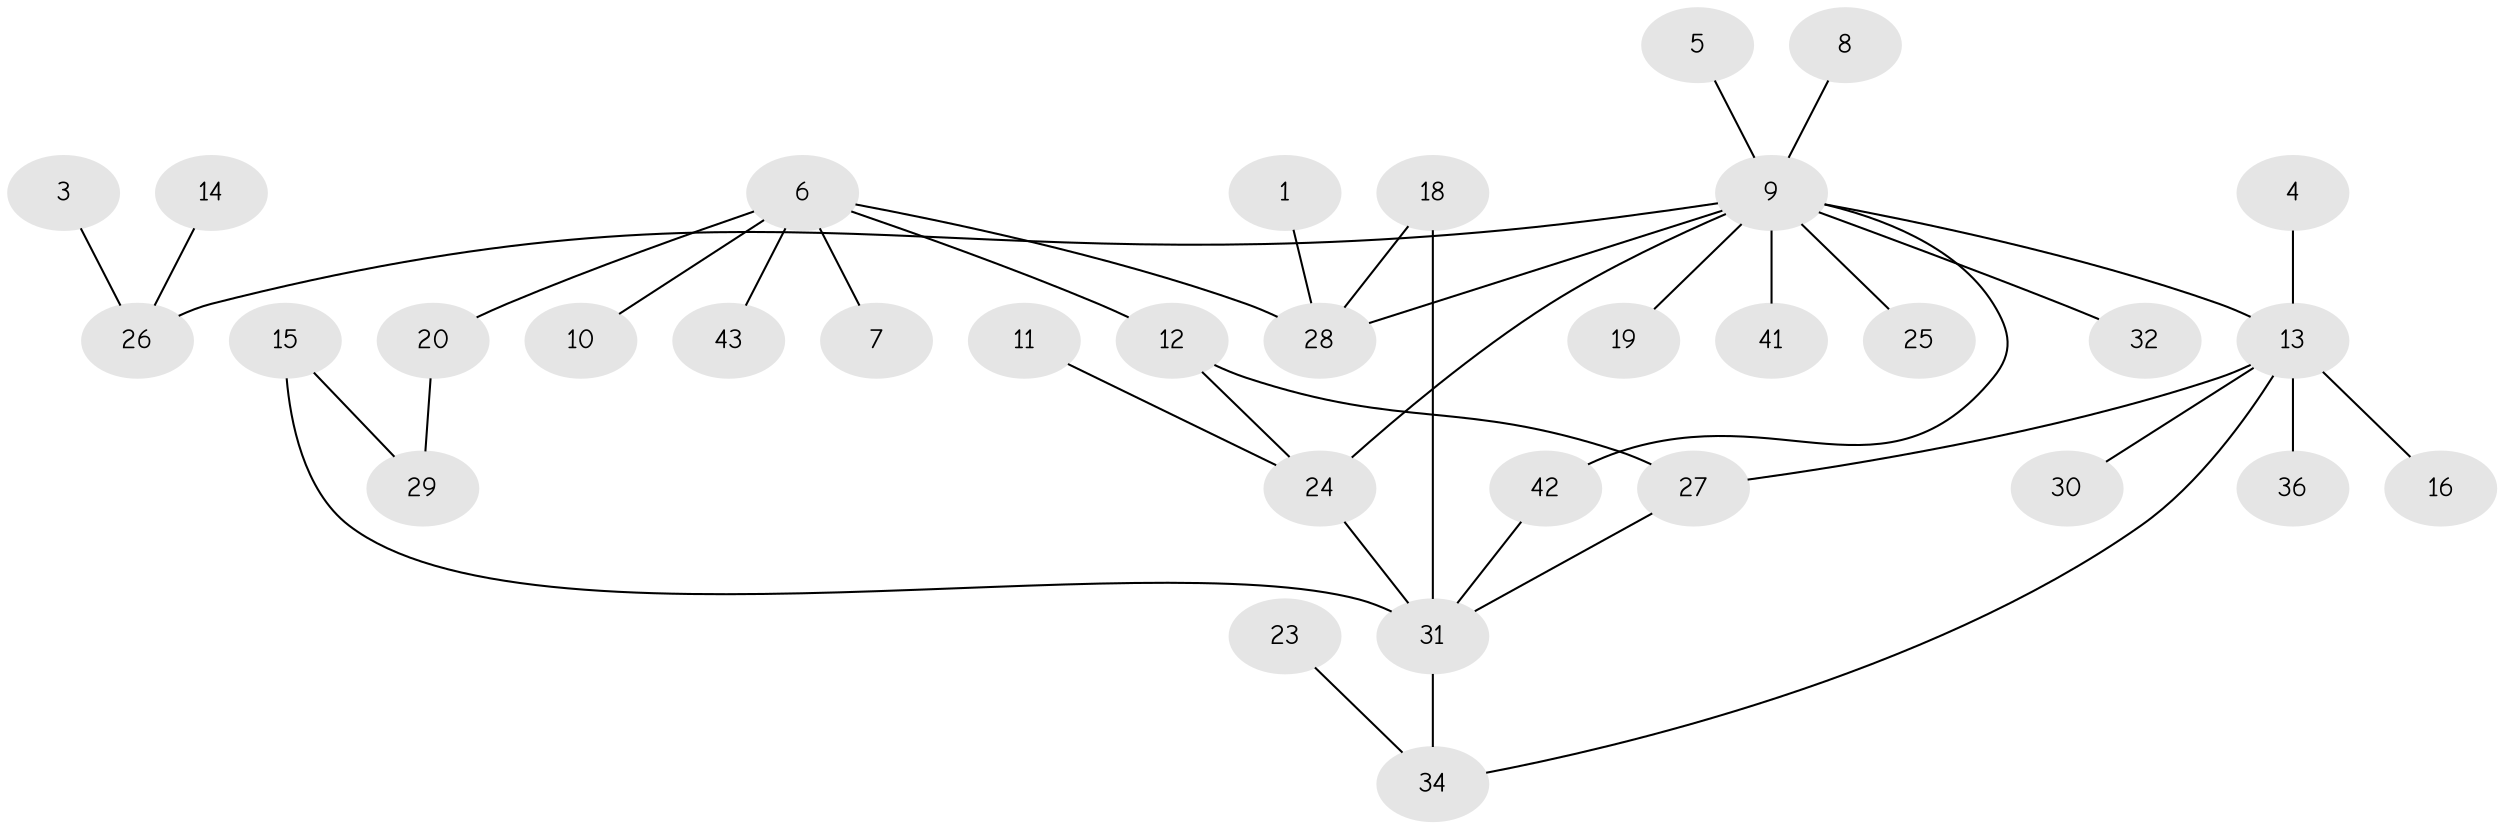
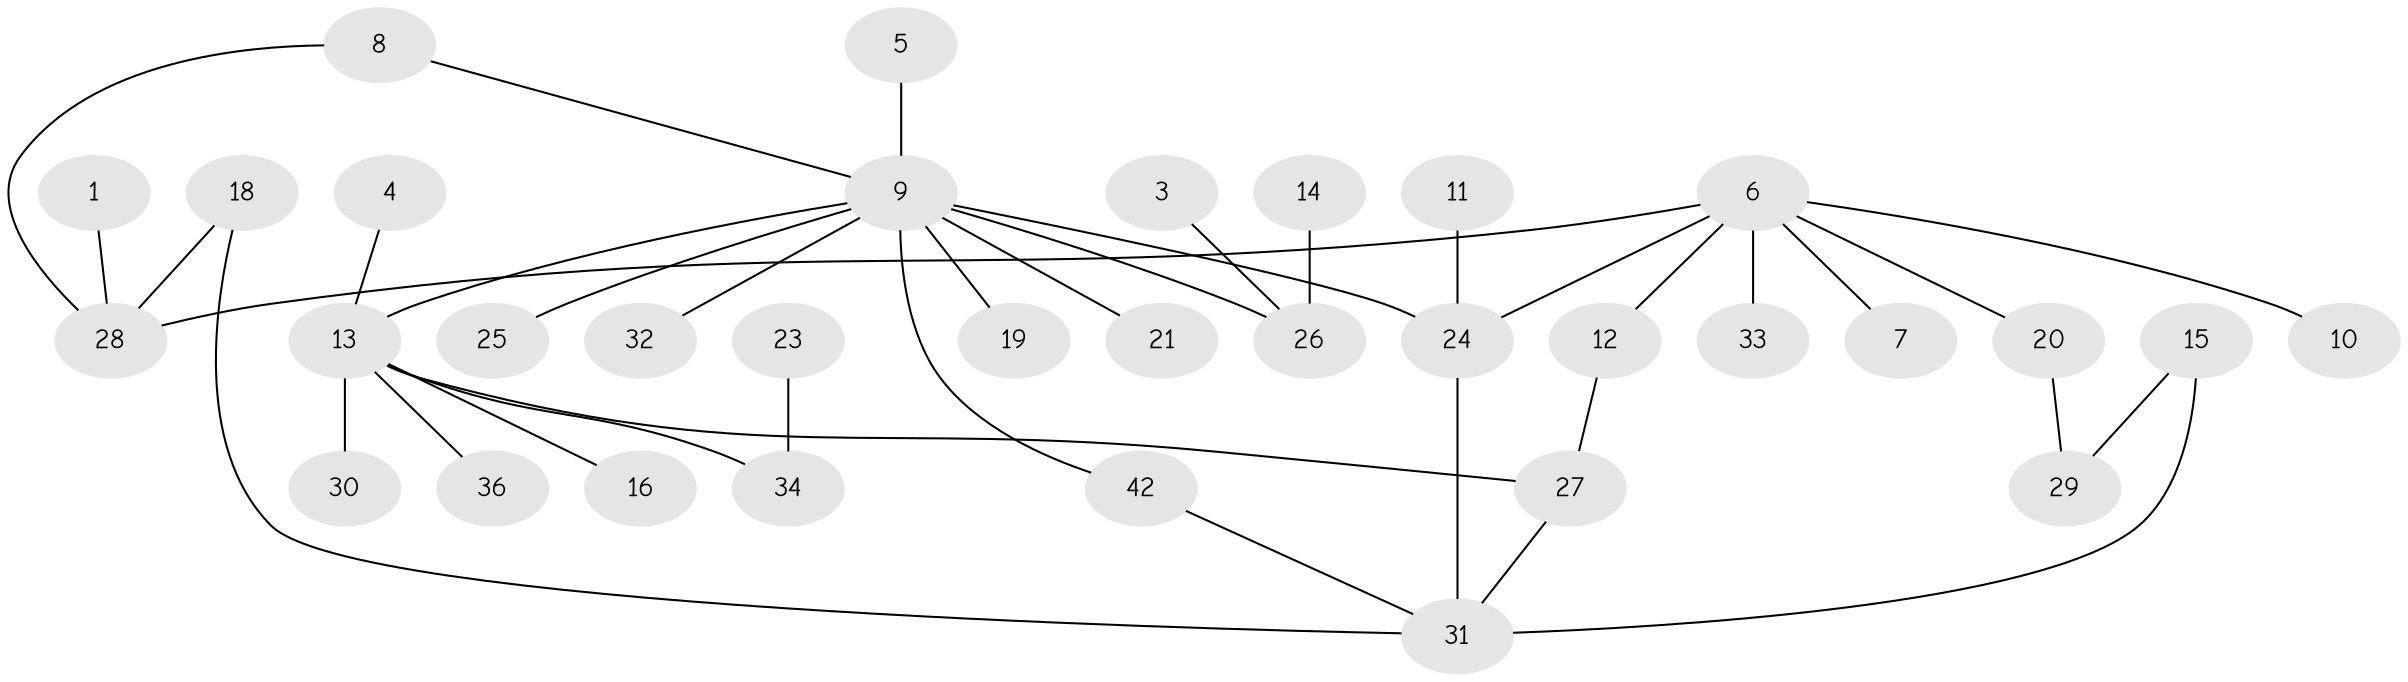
(1546, 267) -> (78, 105)
(729, 341) -> (1753, 341)
(1772, 341) -> (1162, 341)
(1246, 414) -> (1605, 267)
(1433, 710) -> none
